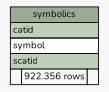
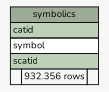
(54, 76) -> (54, 76)
